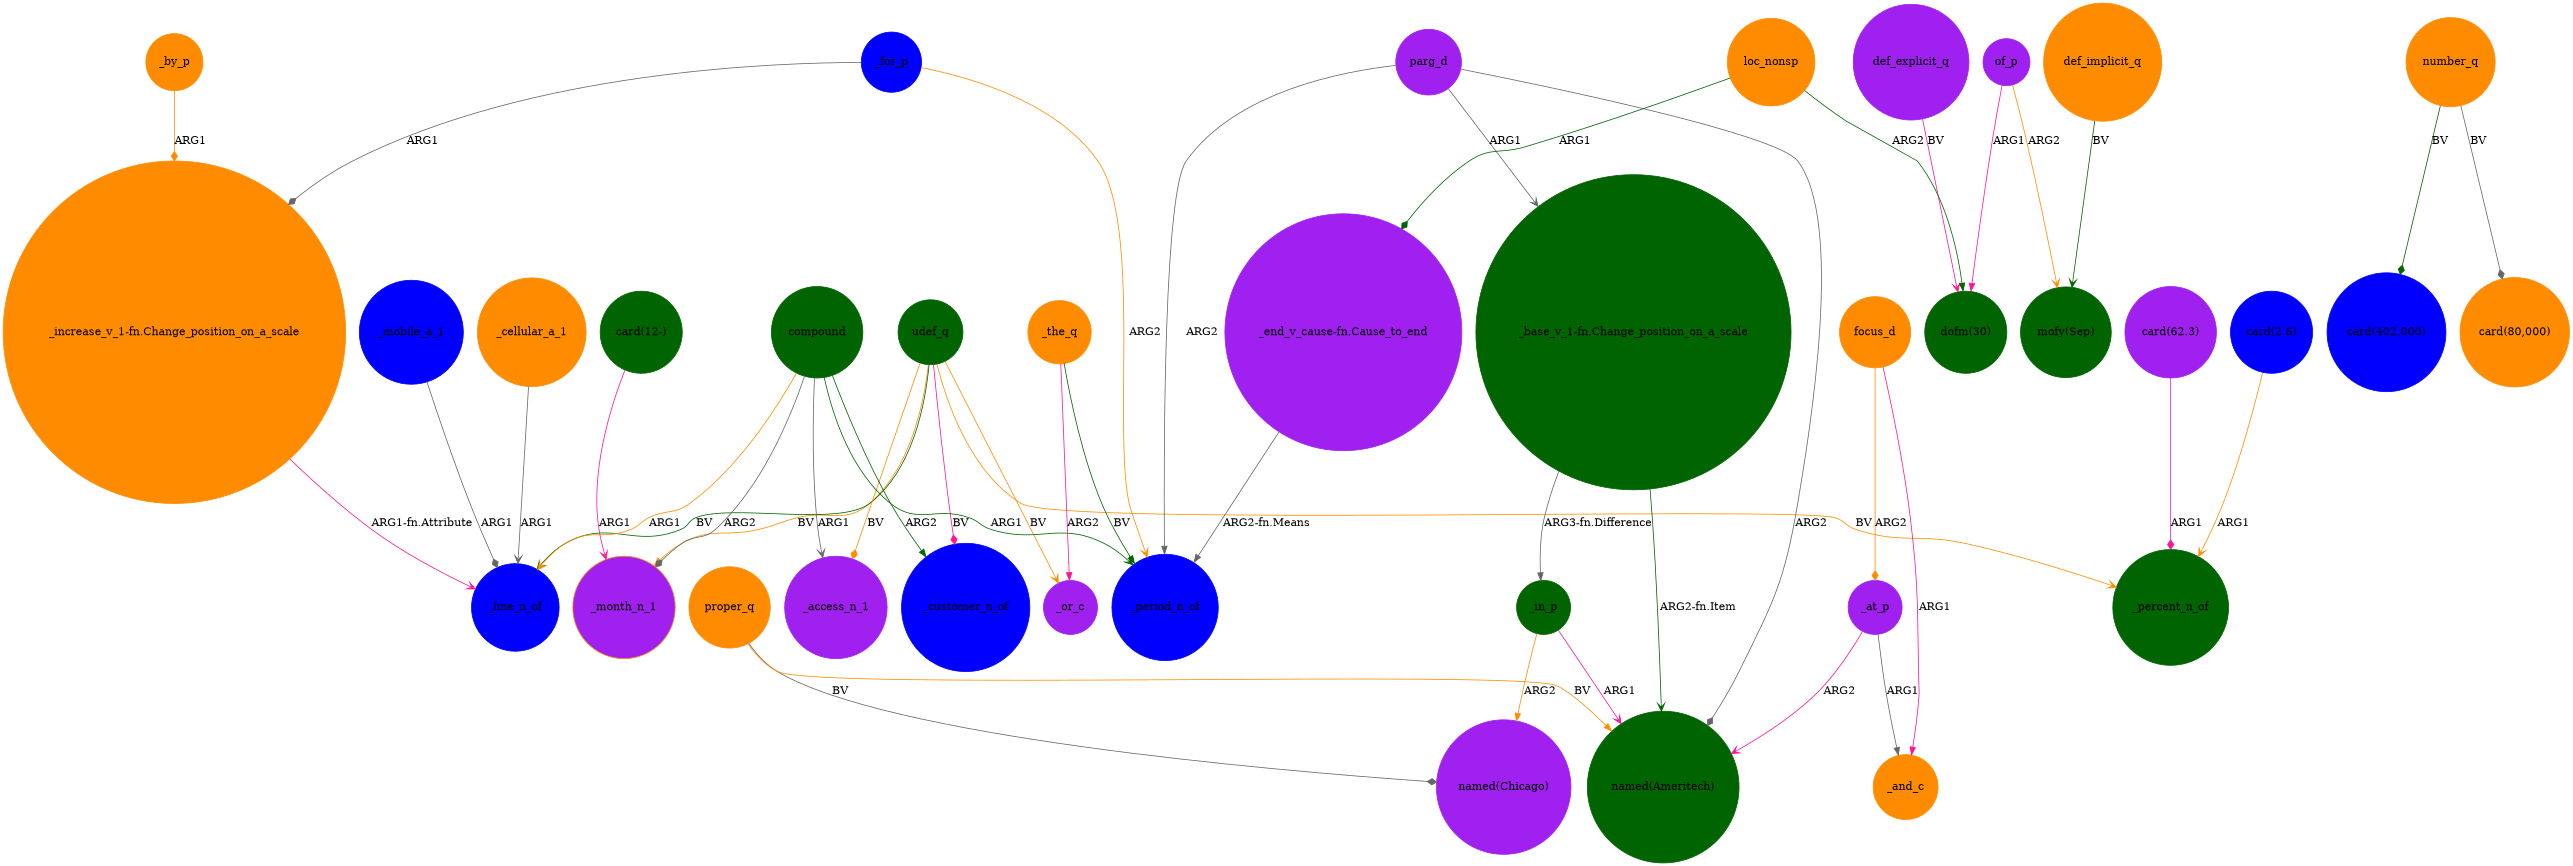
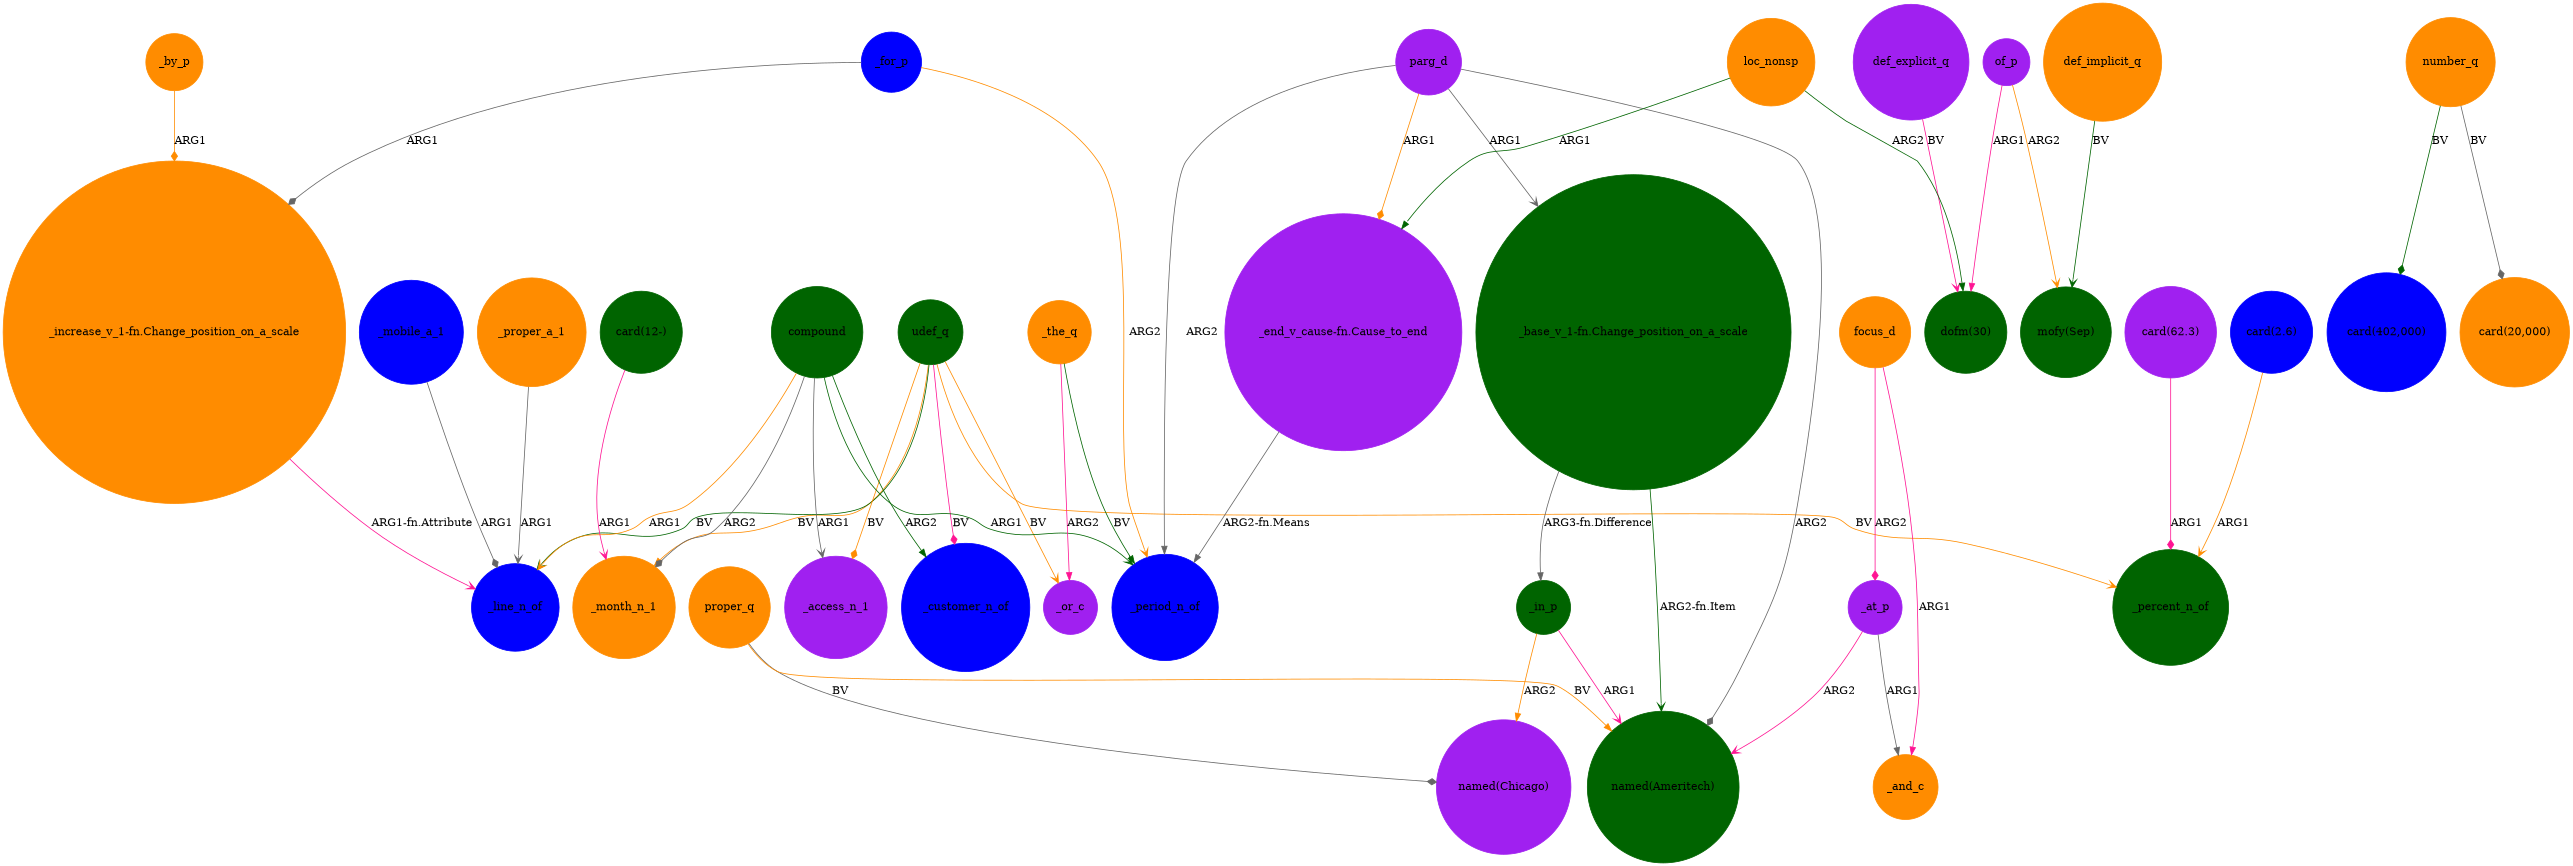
(1559, 136) -> (1559, 136)
none -> (1400, 152)
(532, 332) -> (532, 332)
(2515, 332) -> (2515, 332)
(1875, 469) -> (1875, 469)
(624, 607) -> (624, 607)
